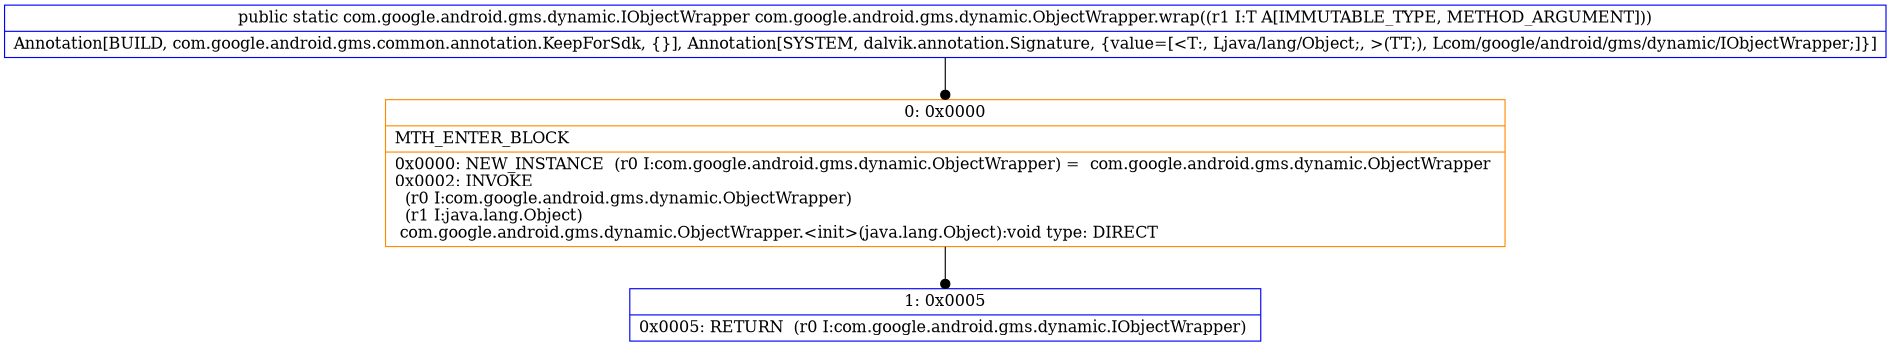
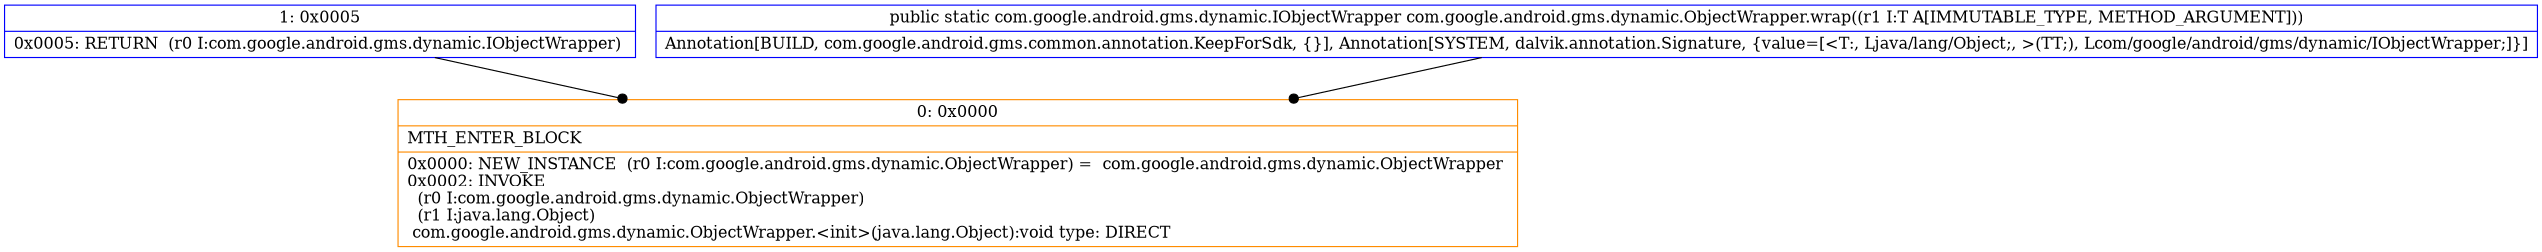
(945, 263) -> (526, 78)
